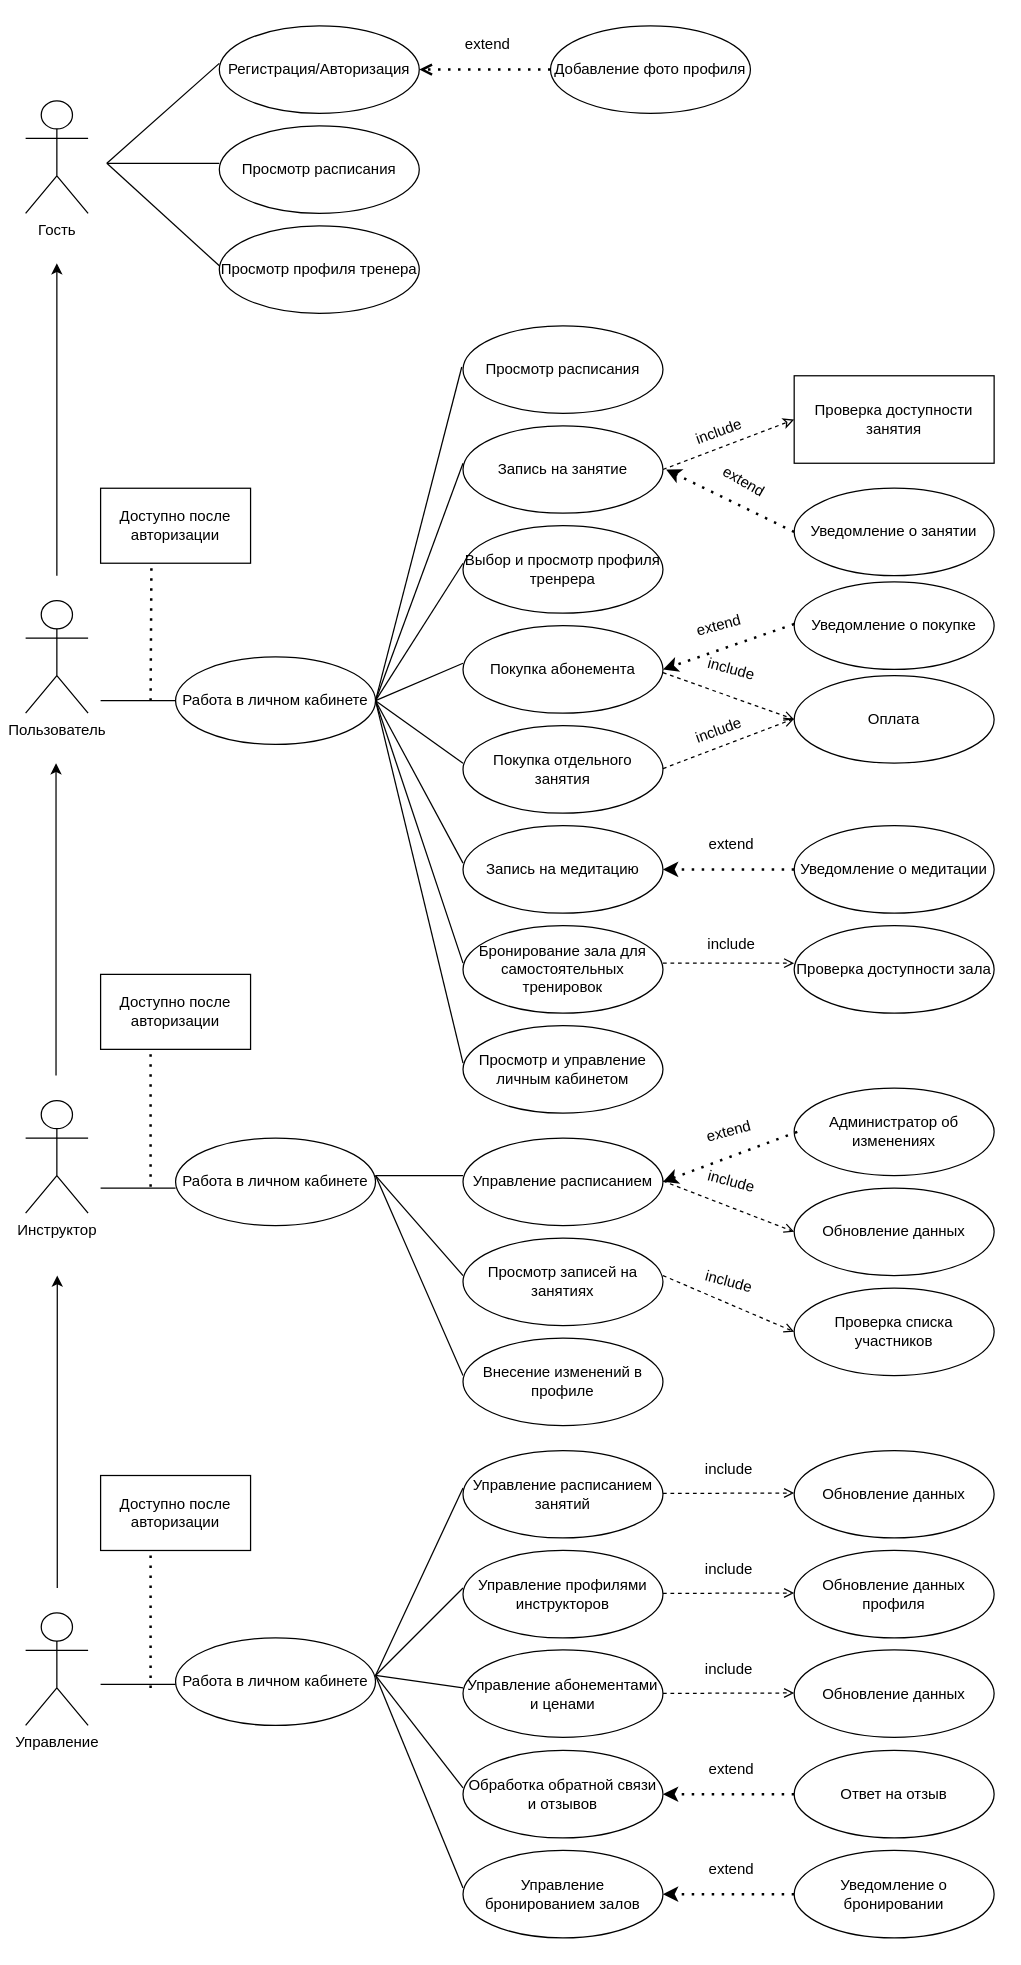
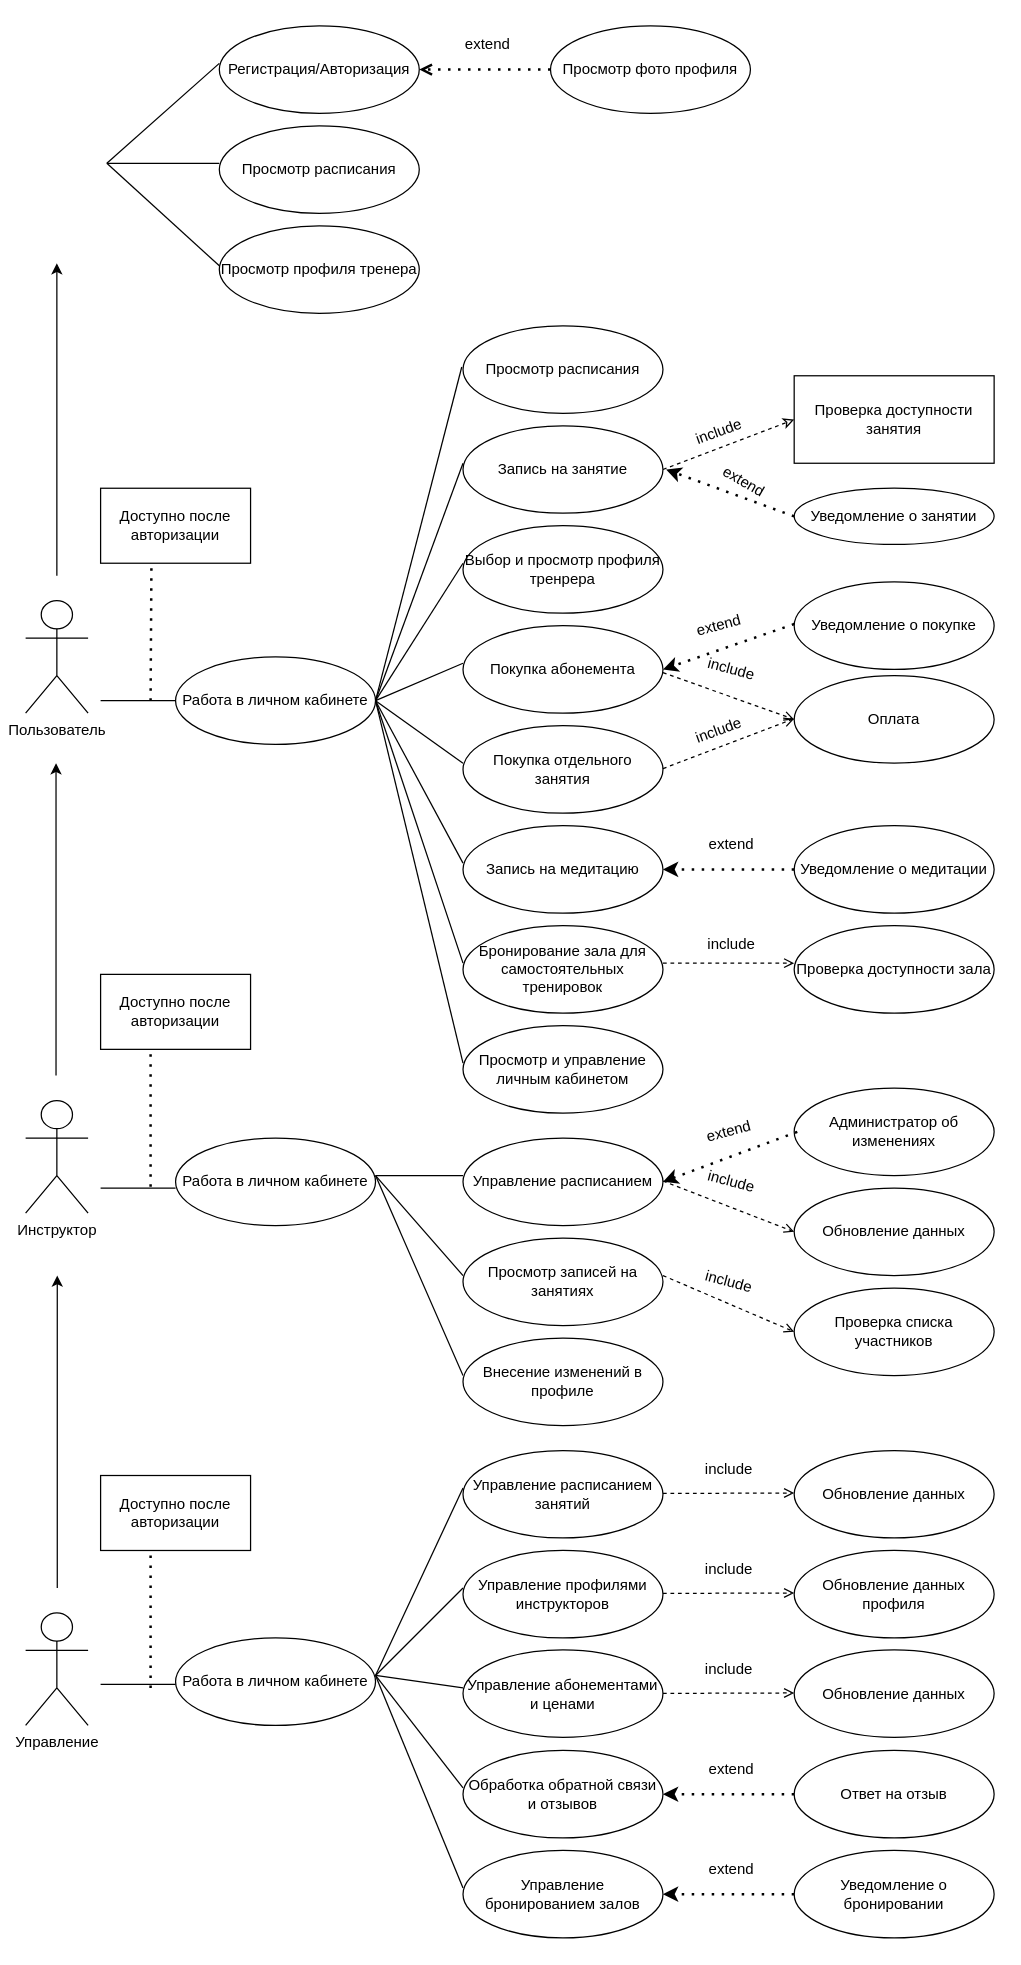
(651, 69) -> (651, 69)
(57, 157) -> none
(894, 532) -> (894, 516)
